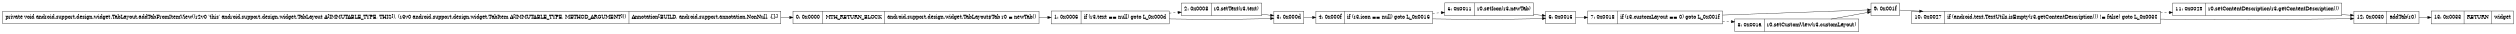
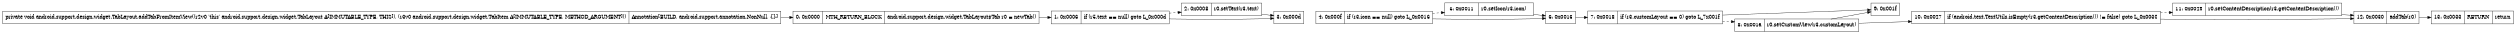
(1504, 9) -> (1504, 9)
(1910, 11) -> (1884, 22)
(1125, 17) -> (1125, 17)
(1308, 17) -> none
(1670, 17) -> (1670, 17)
(2503, 17) -> (2503, 17)
